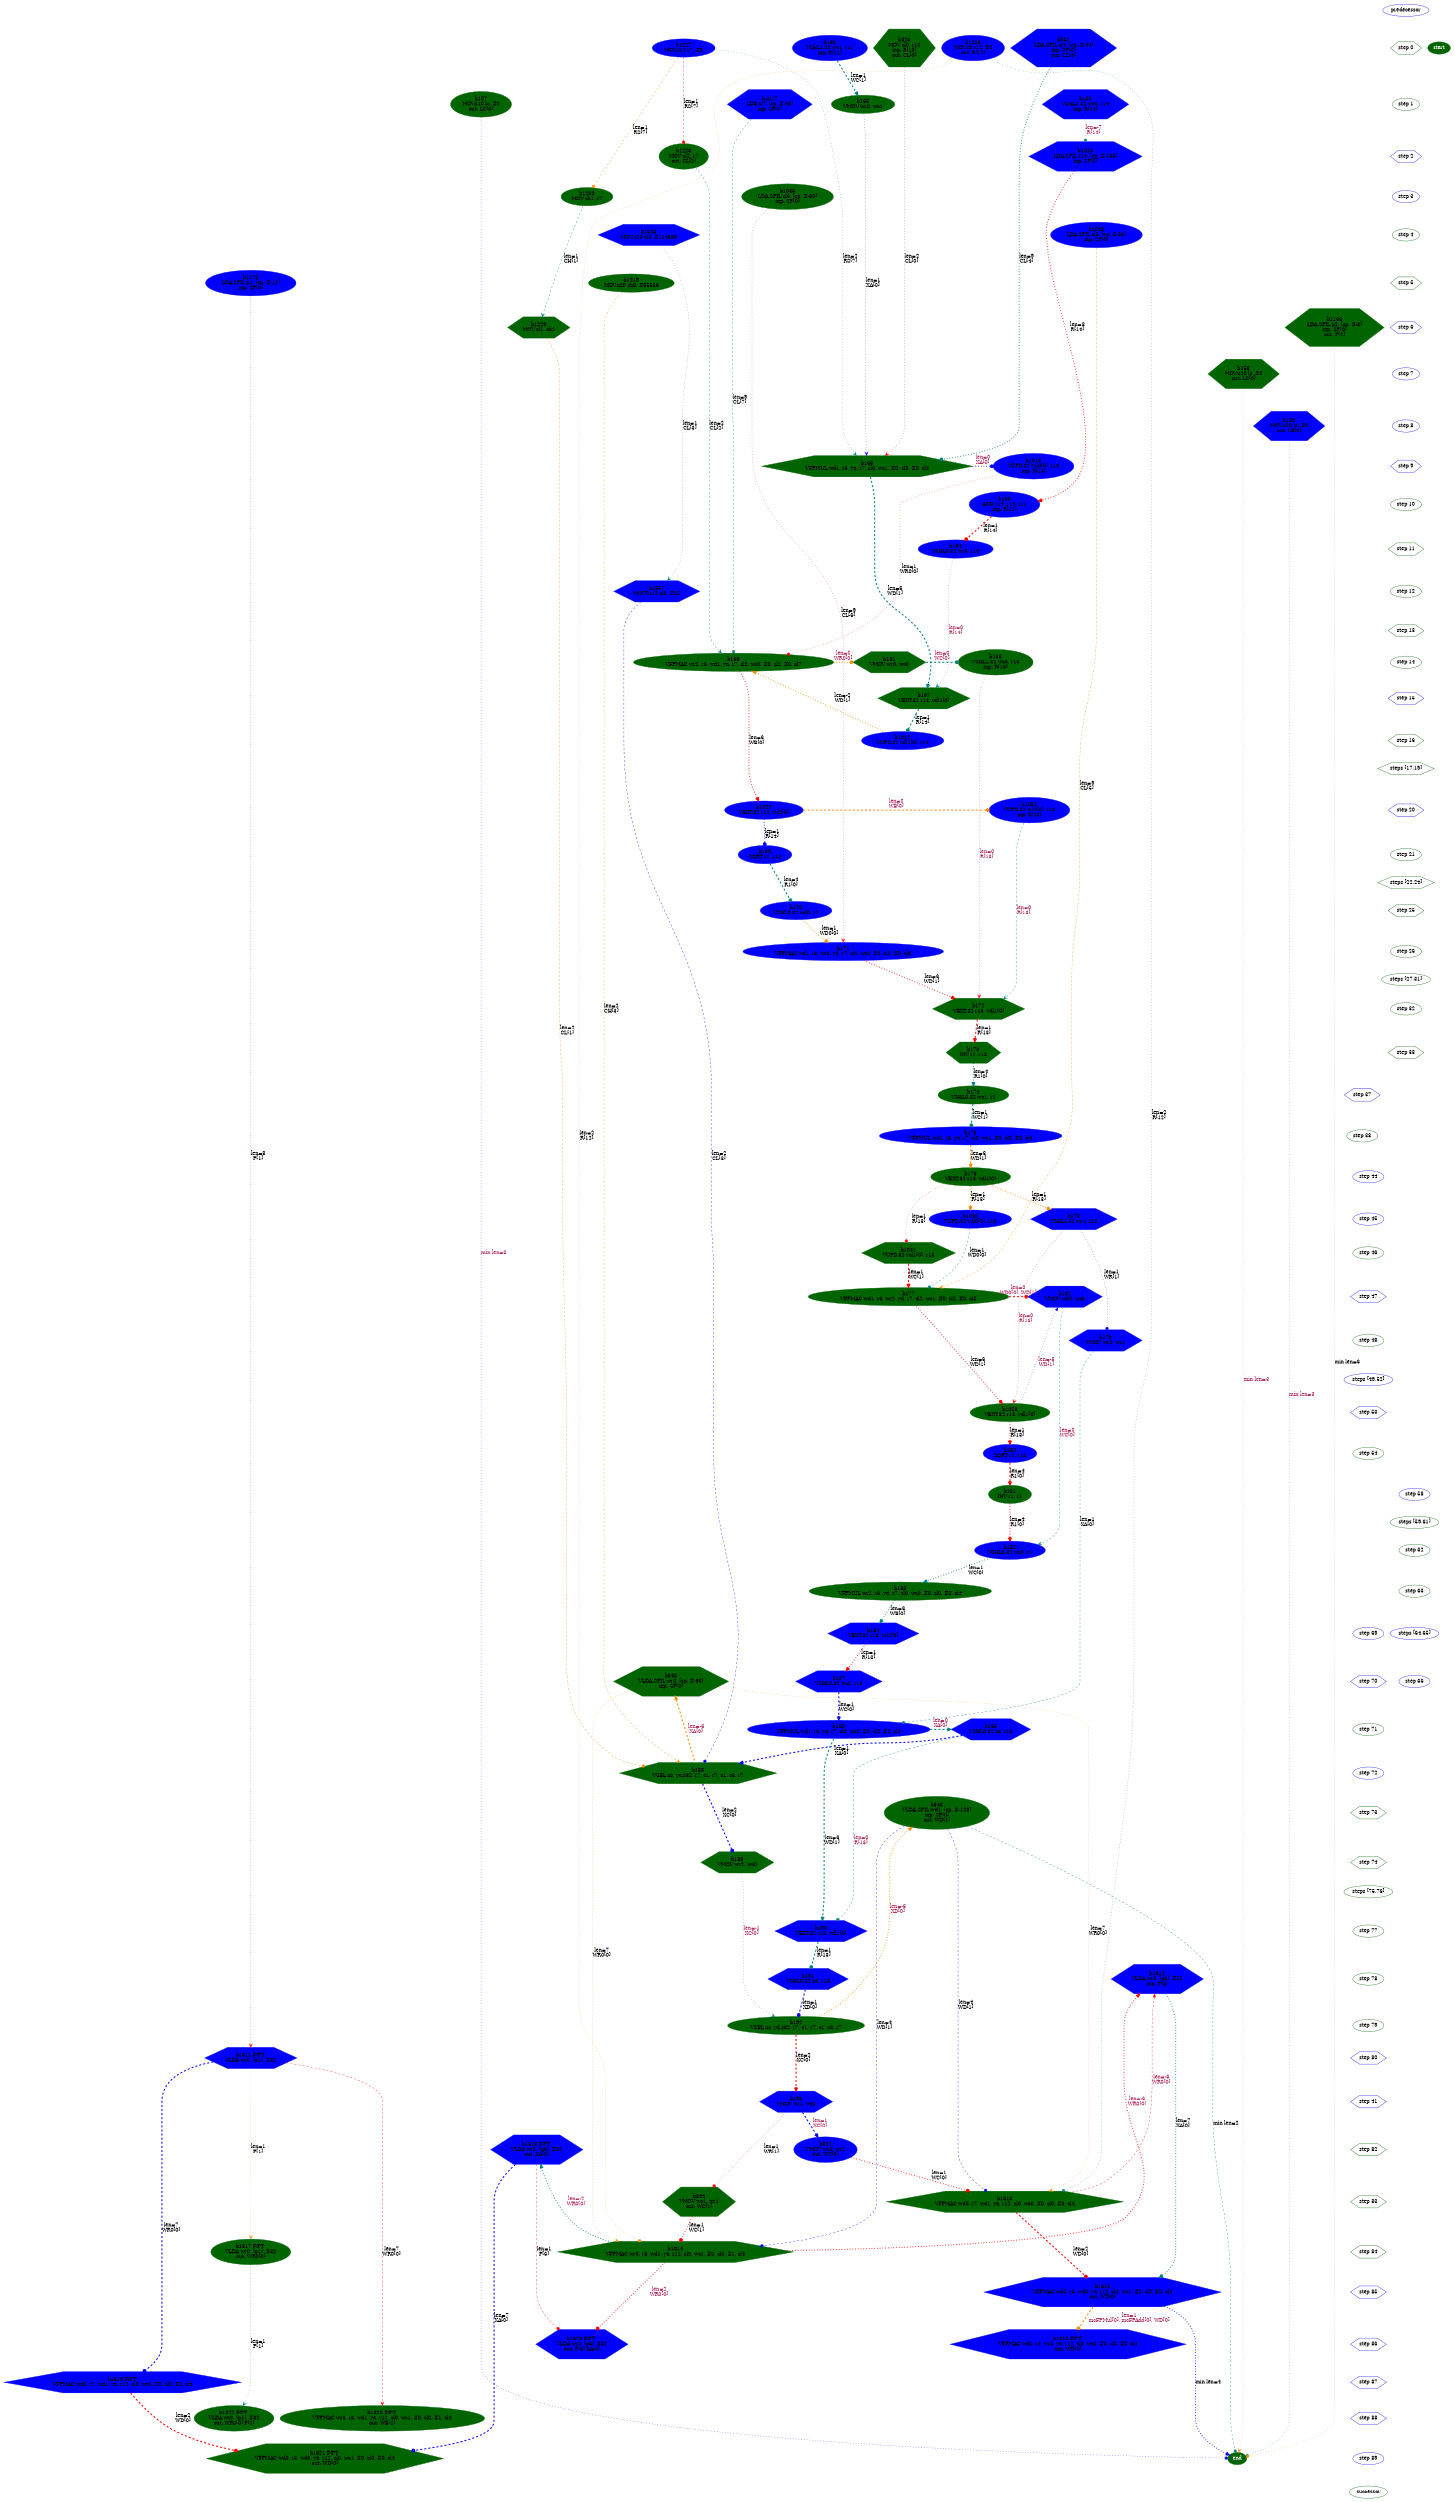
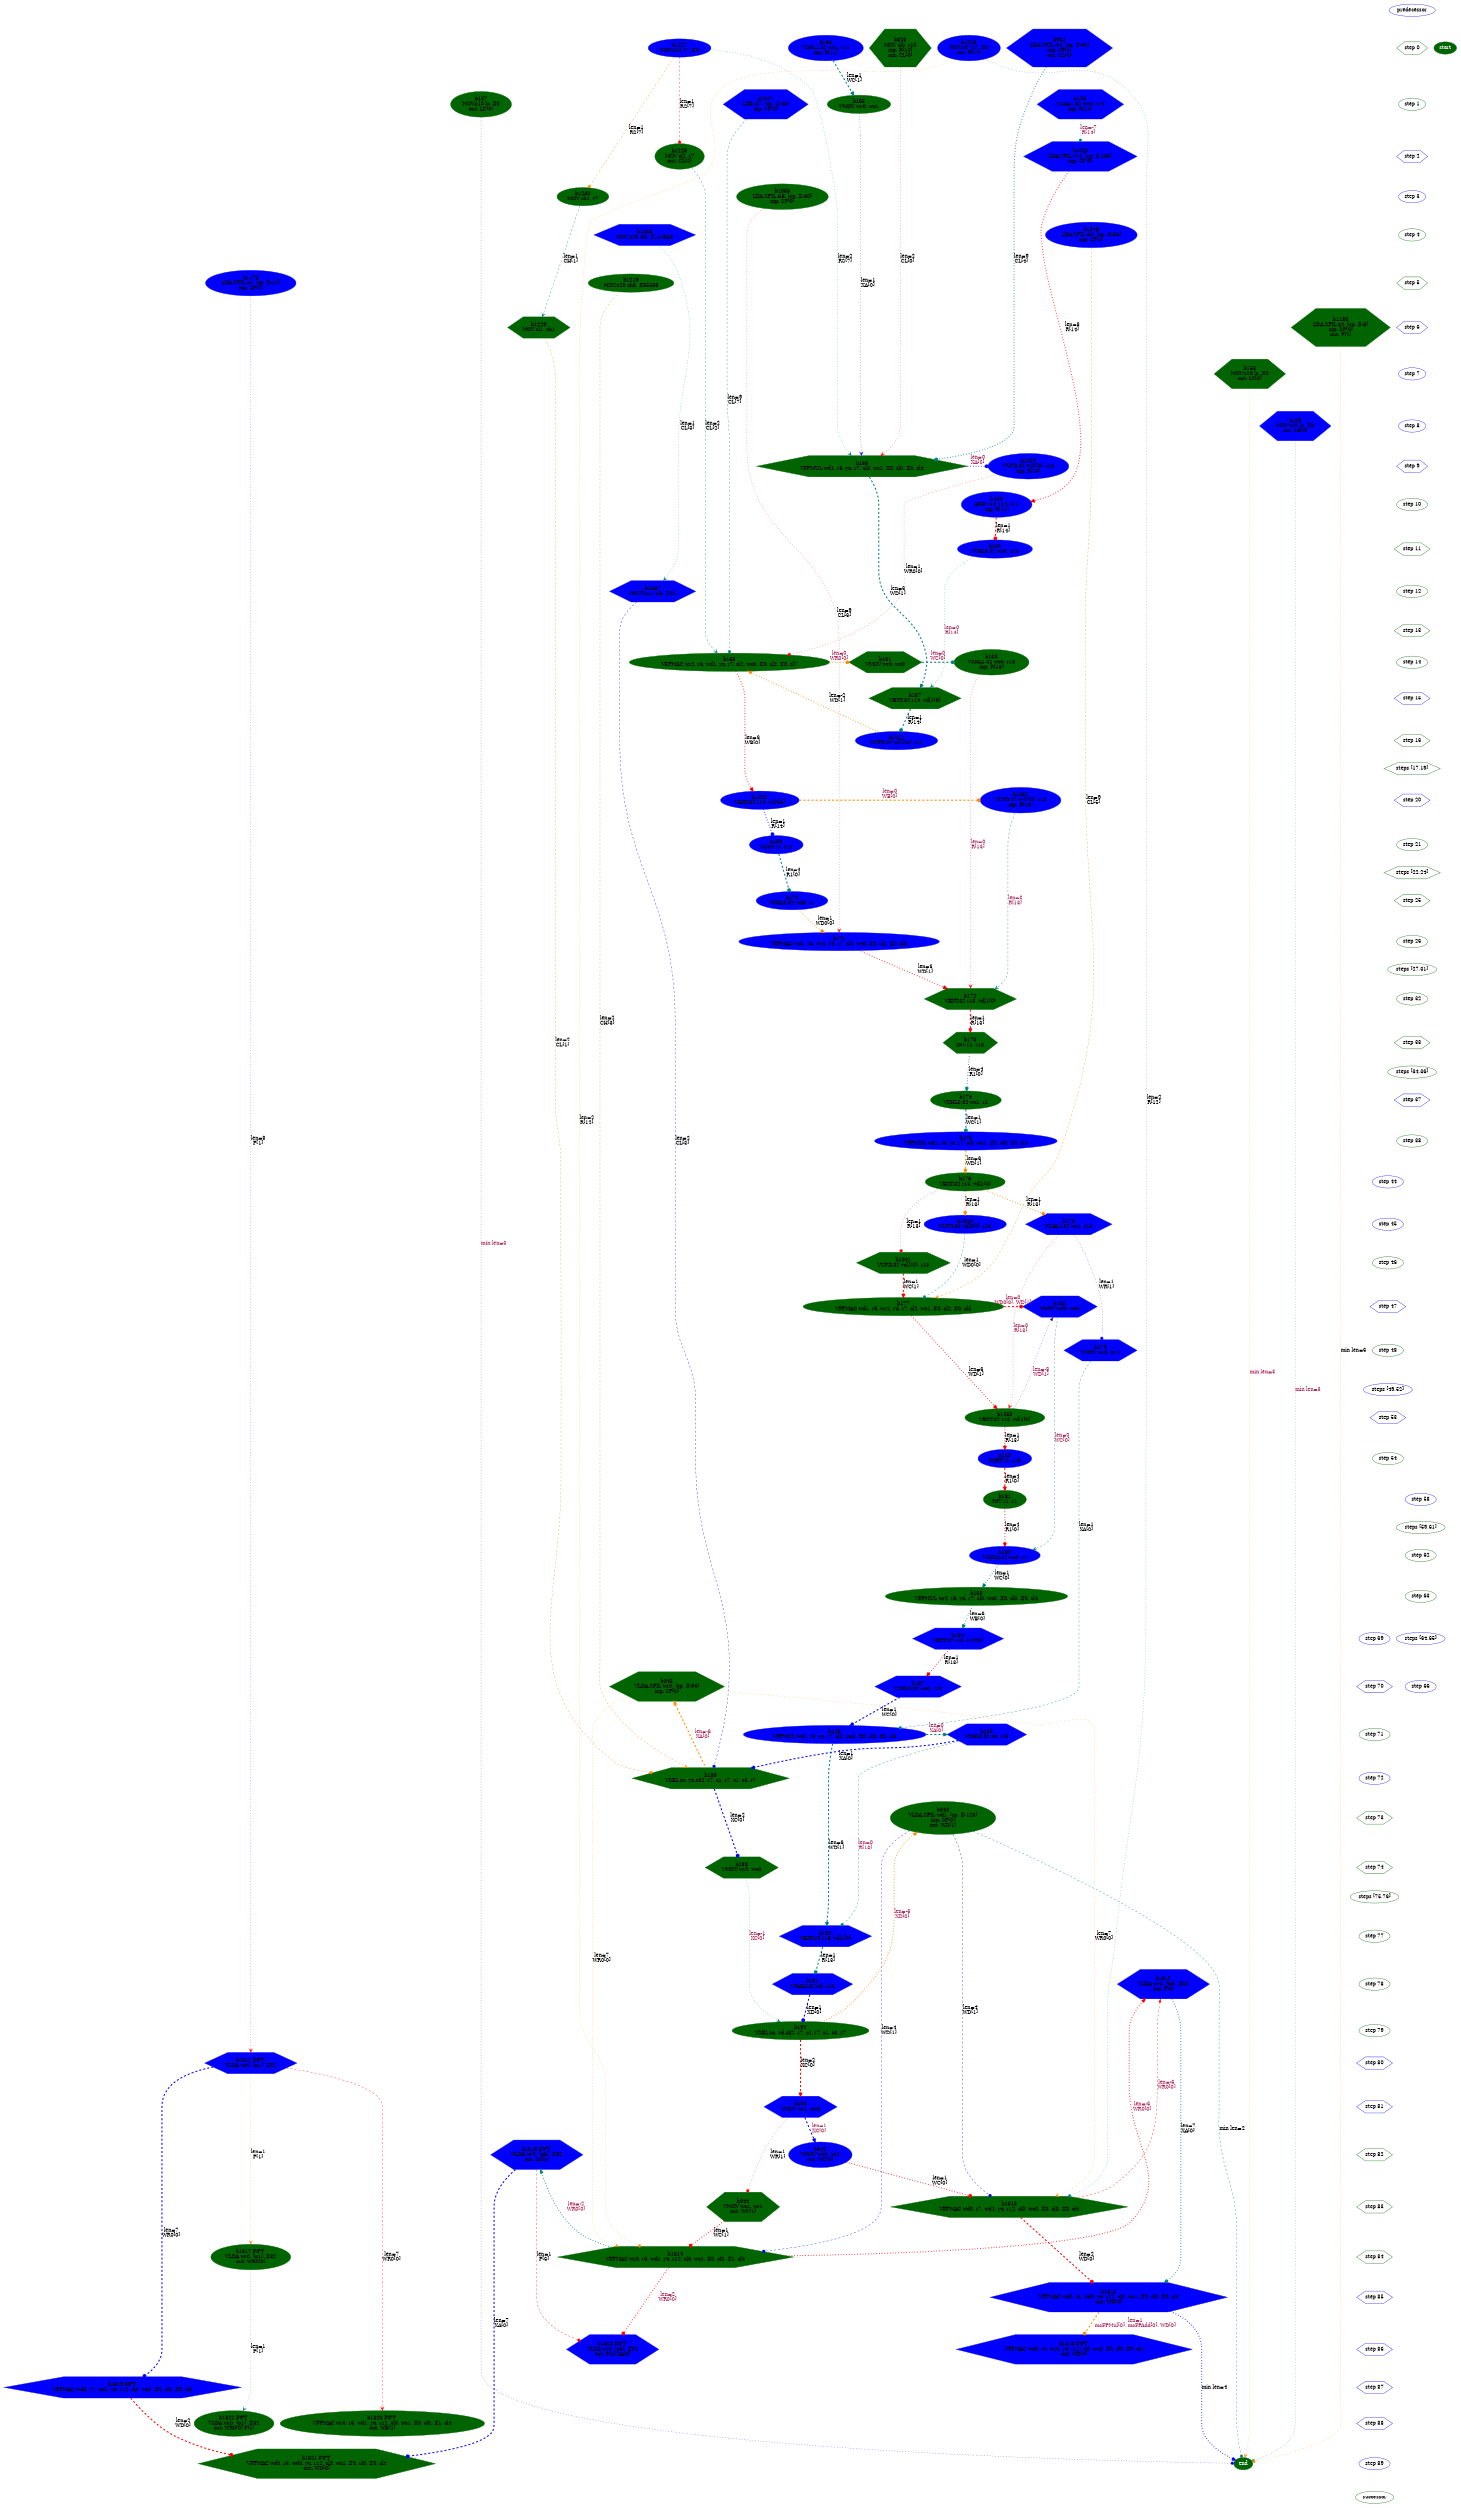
none -> (1412, 1072)
(1368, 2102) -> (1375, 2107)
